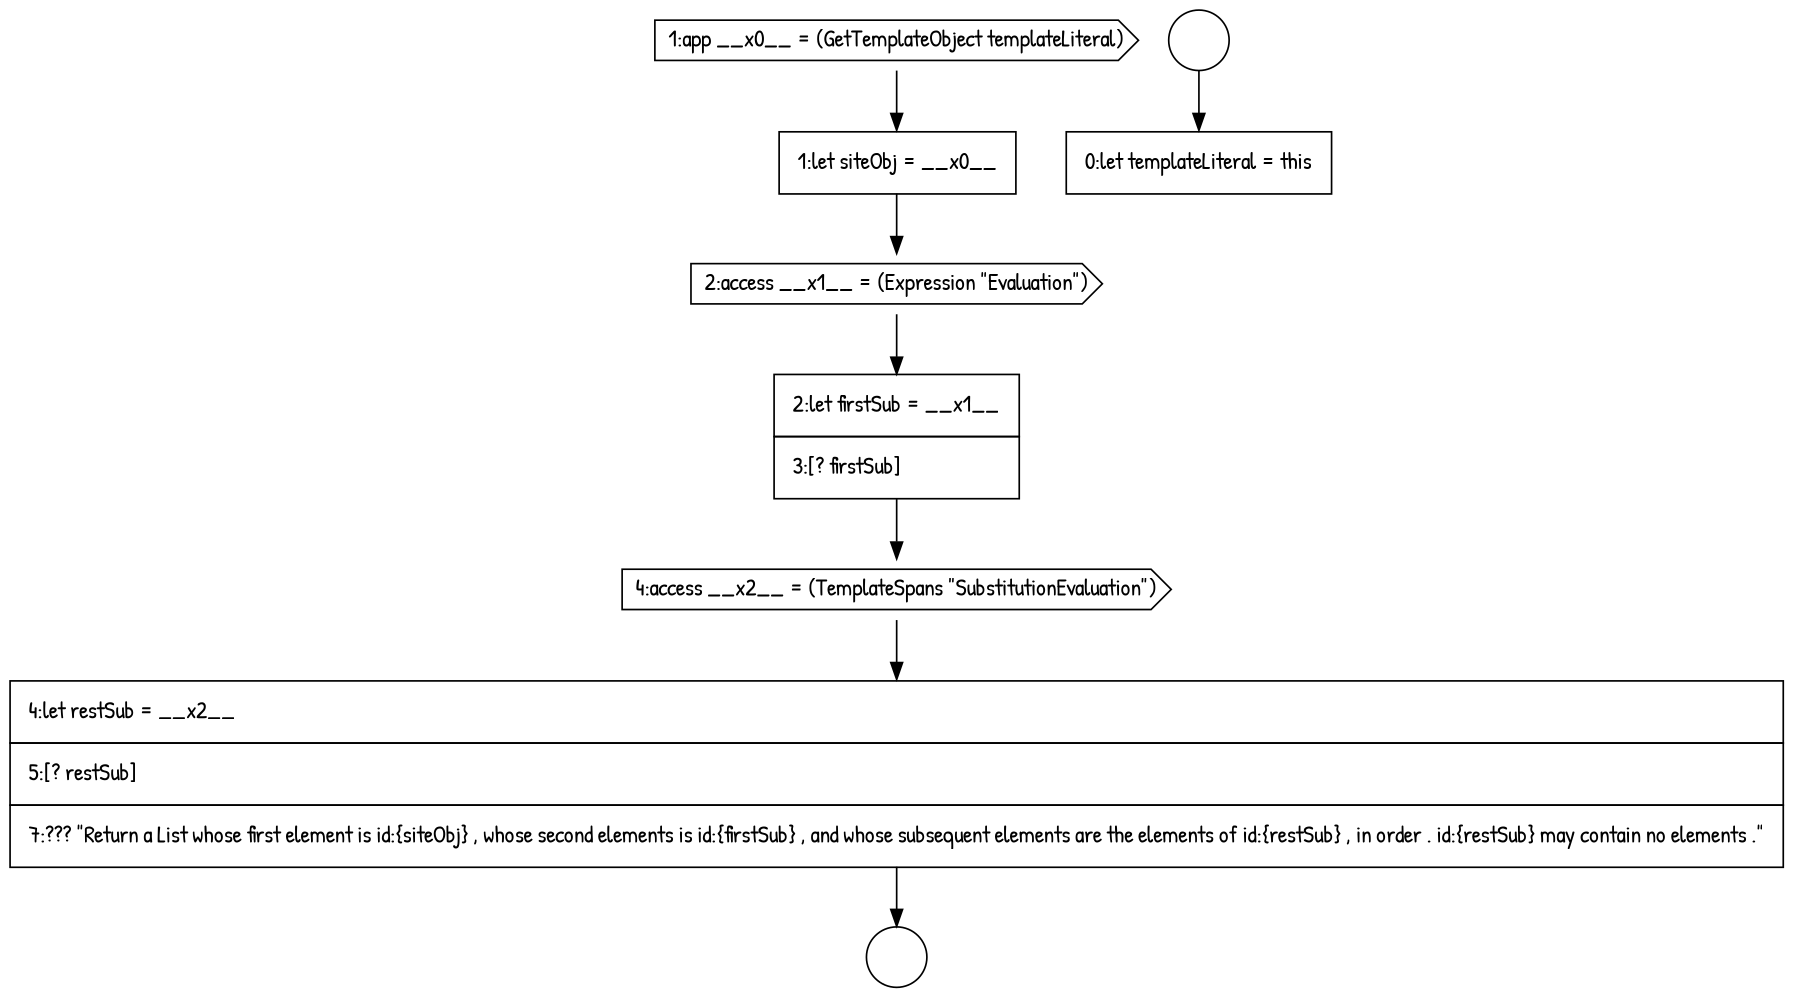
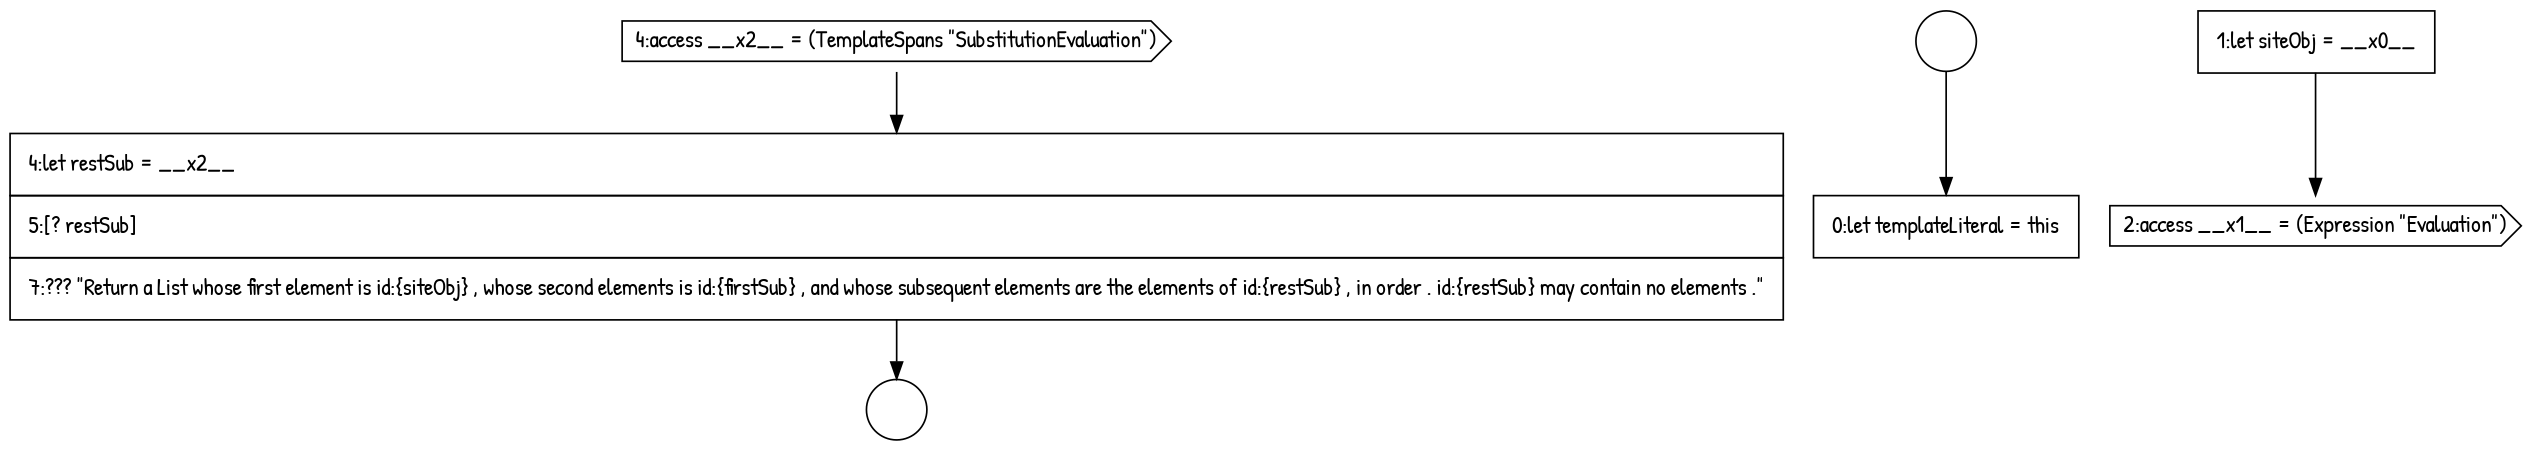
(897, 40) -> none
(897, 437) -> none
